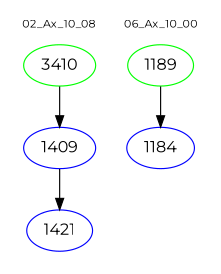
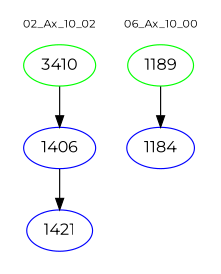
(60, 25) -> (60, 25)
(60, 148) -> (60, 148)
